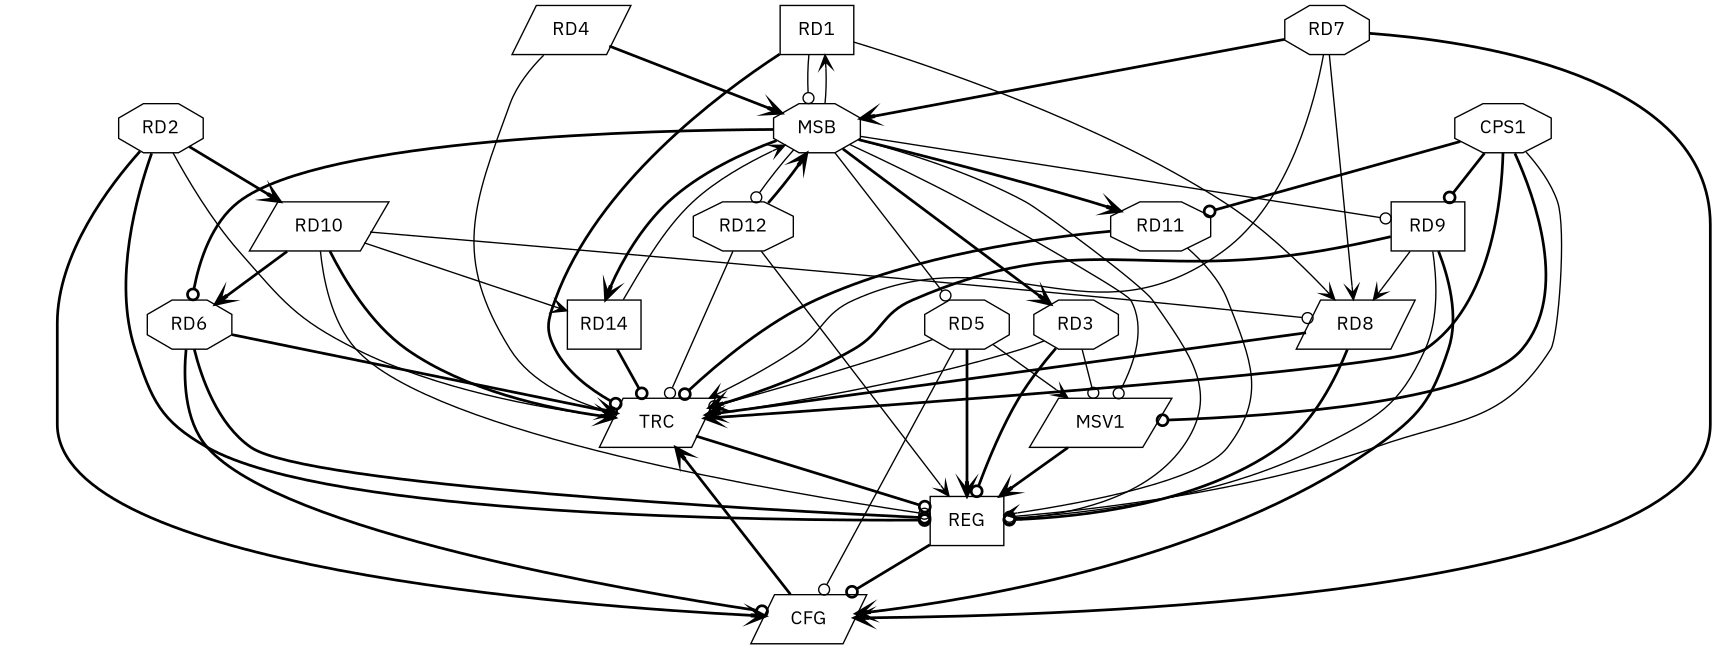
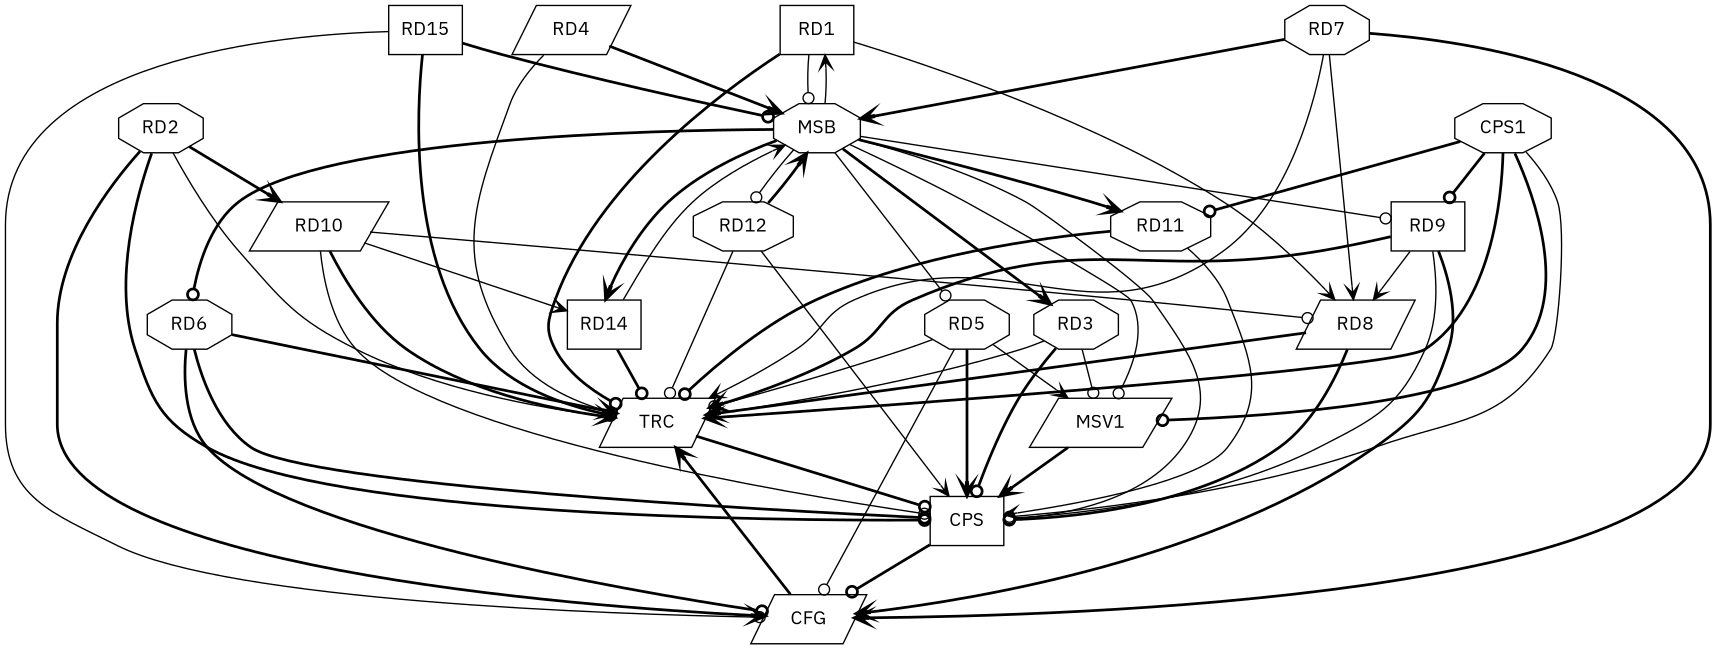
none -> (426, 30)
(251, 278) -> none
(967, 521) -> (967, 521)
